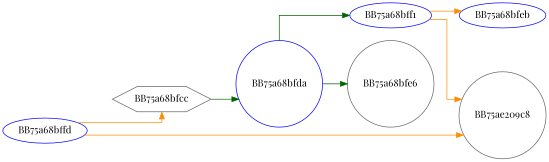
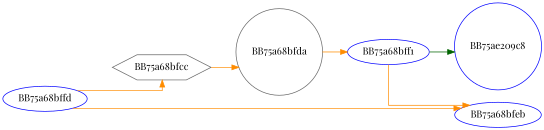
(298, 15) -> (331, 52)
(447, 55) -> (439, 52)
(279, 84) -> (279, 52)
(391, 84) -> none
(222, 99) -> (222, 67)
(503, 115) -> (498, 46)
(271, 135) -> (263, 108)
